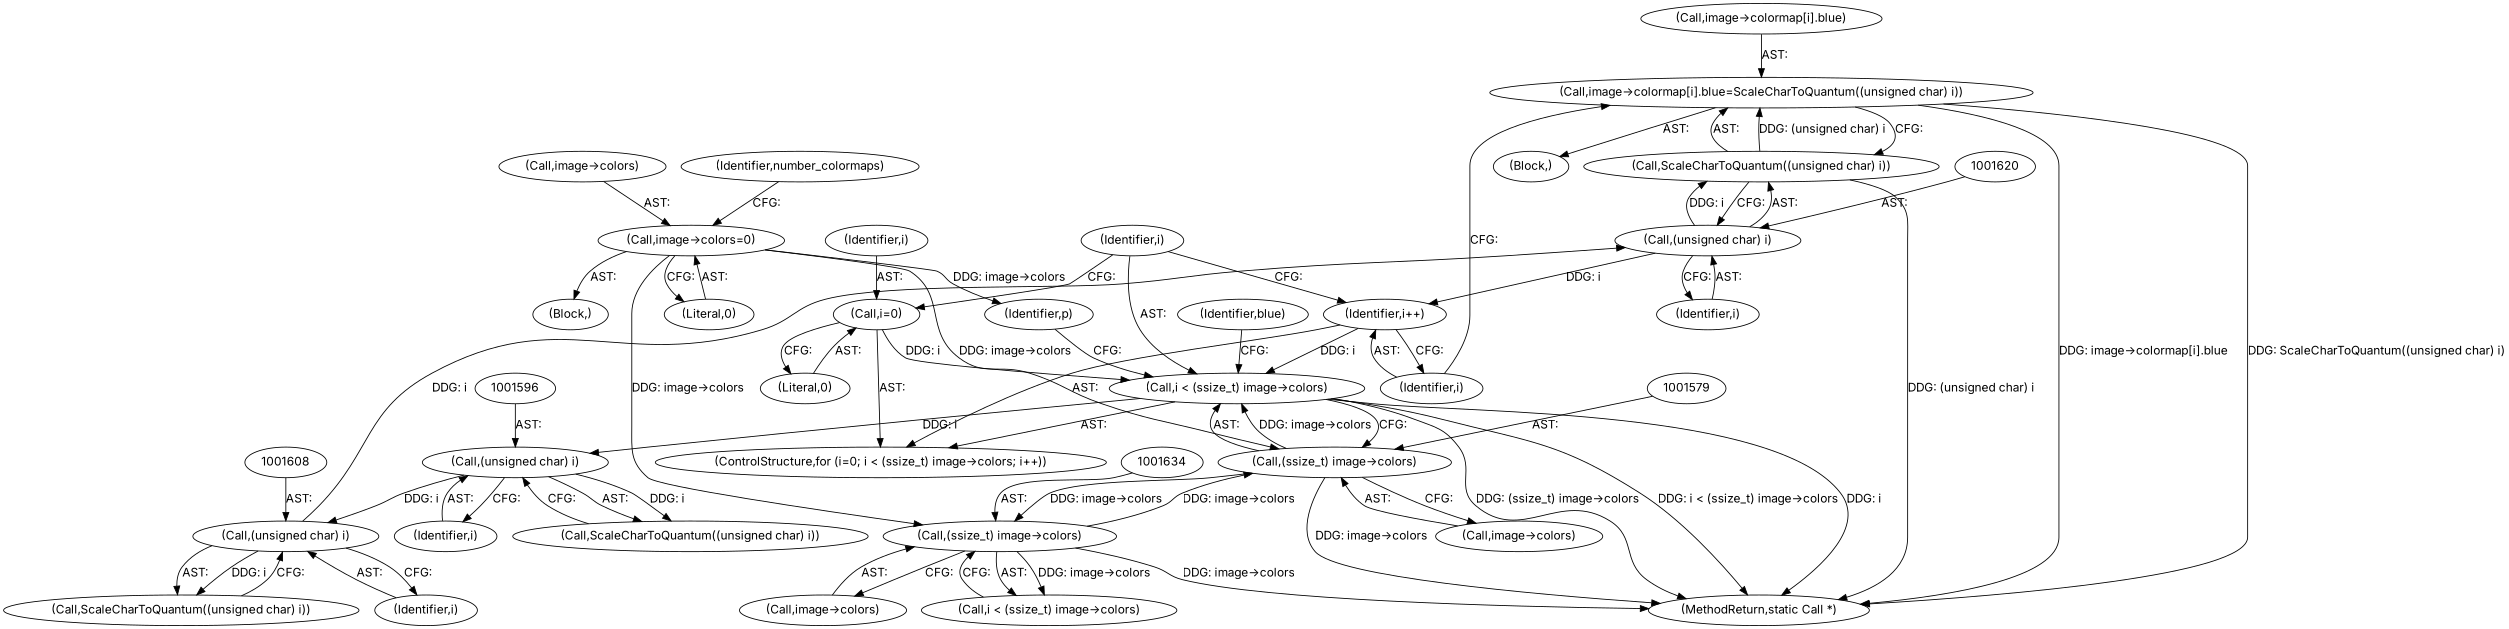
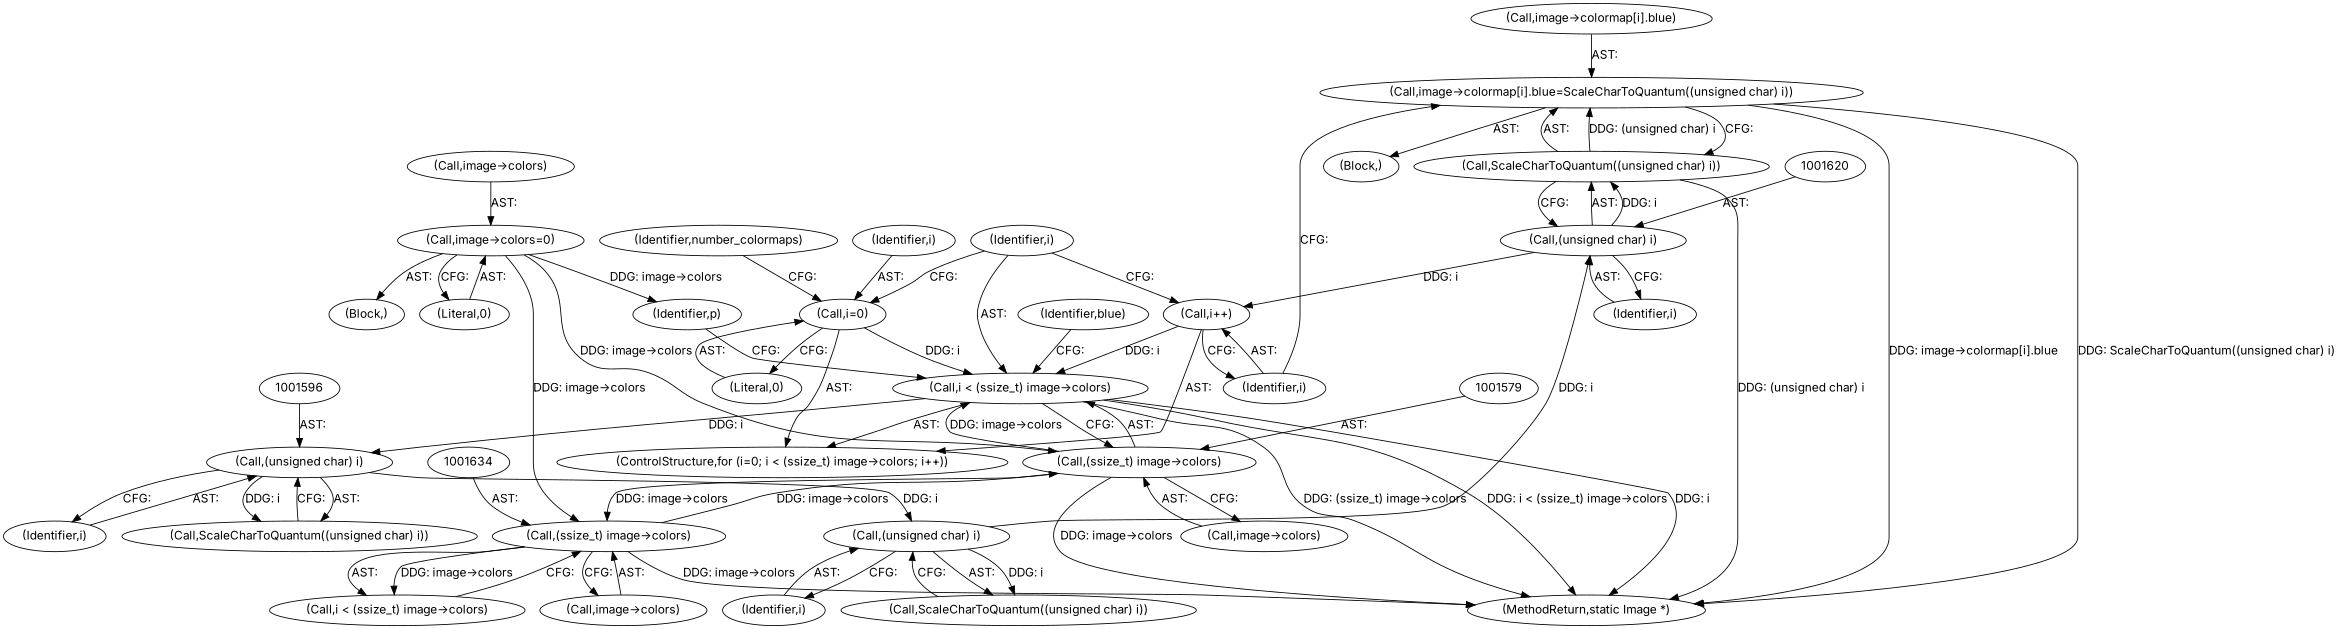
(749, 201) -> (778, 276)
(1385, 315) -> (1206, 315)
(286, 462) -> none
(1759, 610) -> (1586, 610)
